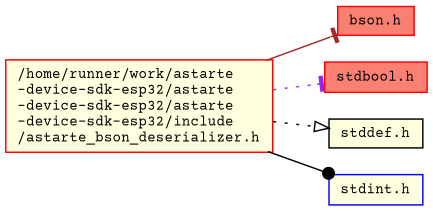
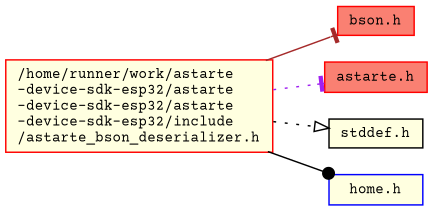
(376, 77) -> (376, 77)
(376, 190) -> (376, 190)
